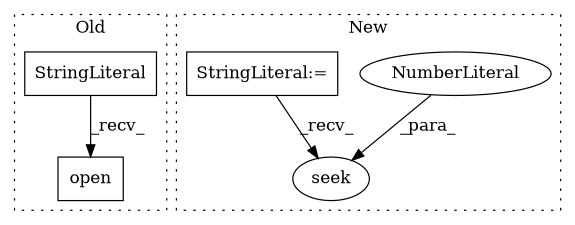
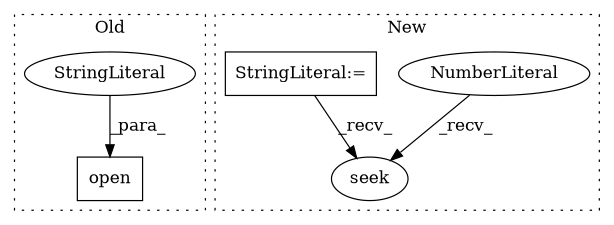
(91, 74) -> (110, 74)
(118, 126) -> (138, 126)
(428, 126) -> (466, 126)
